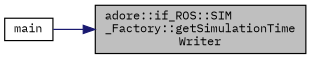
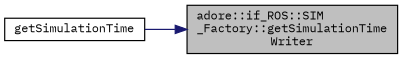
(29, 29) -> (75, 29)
